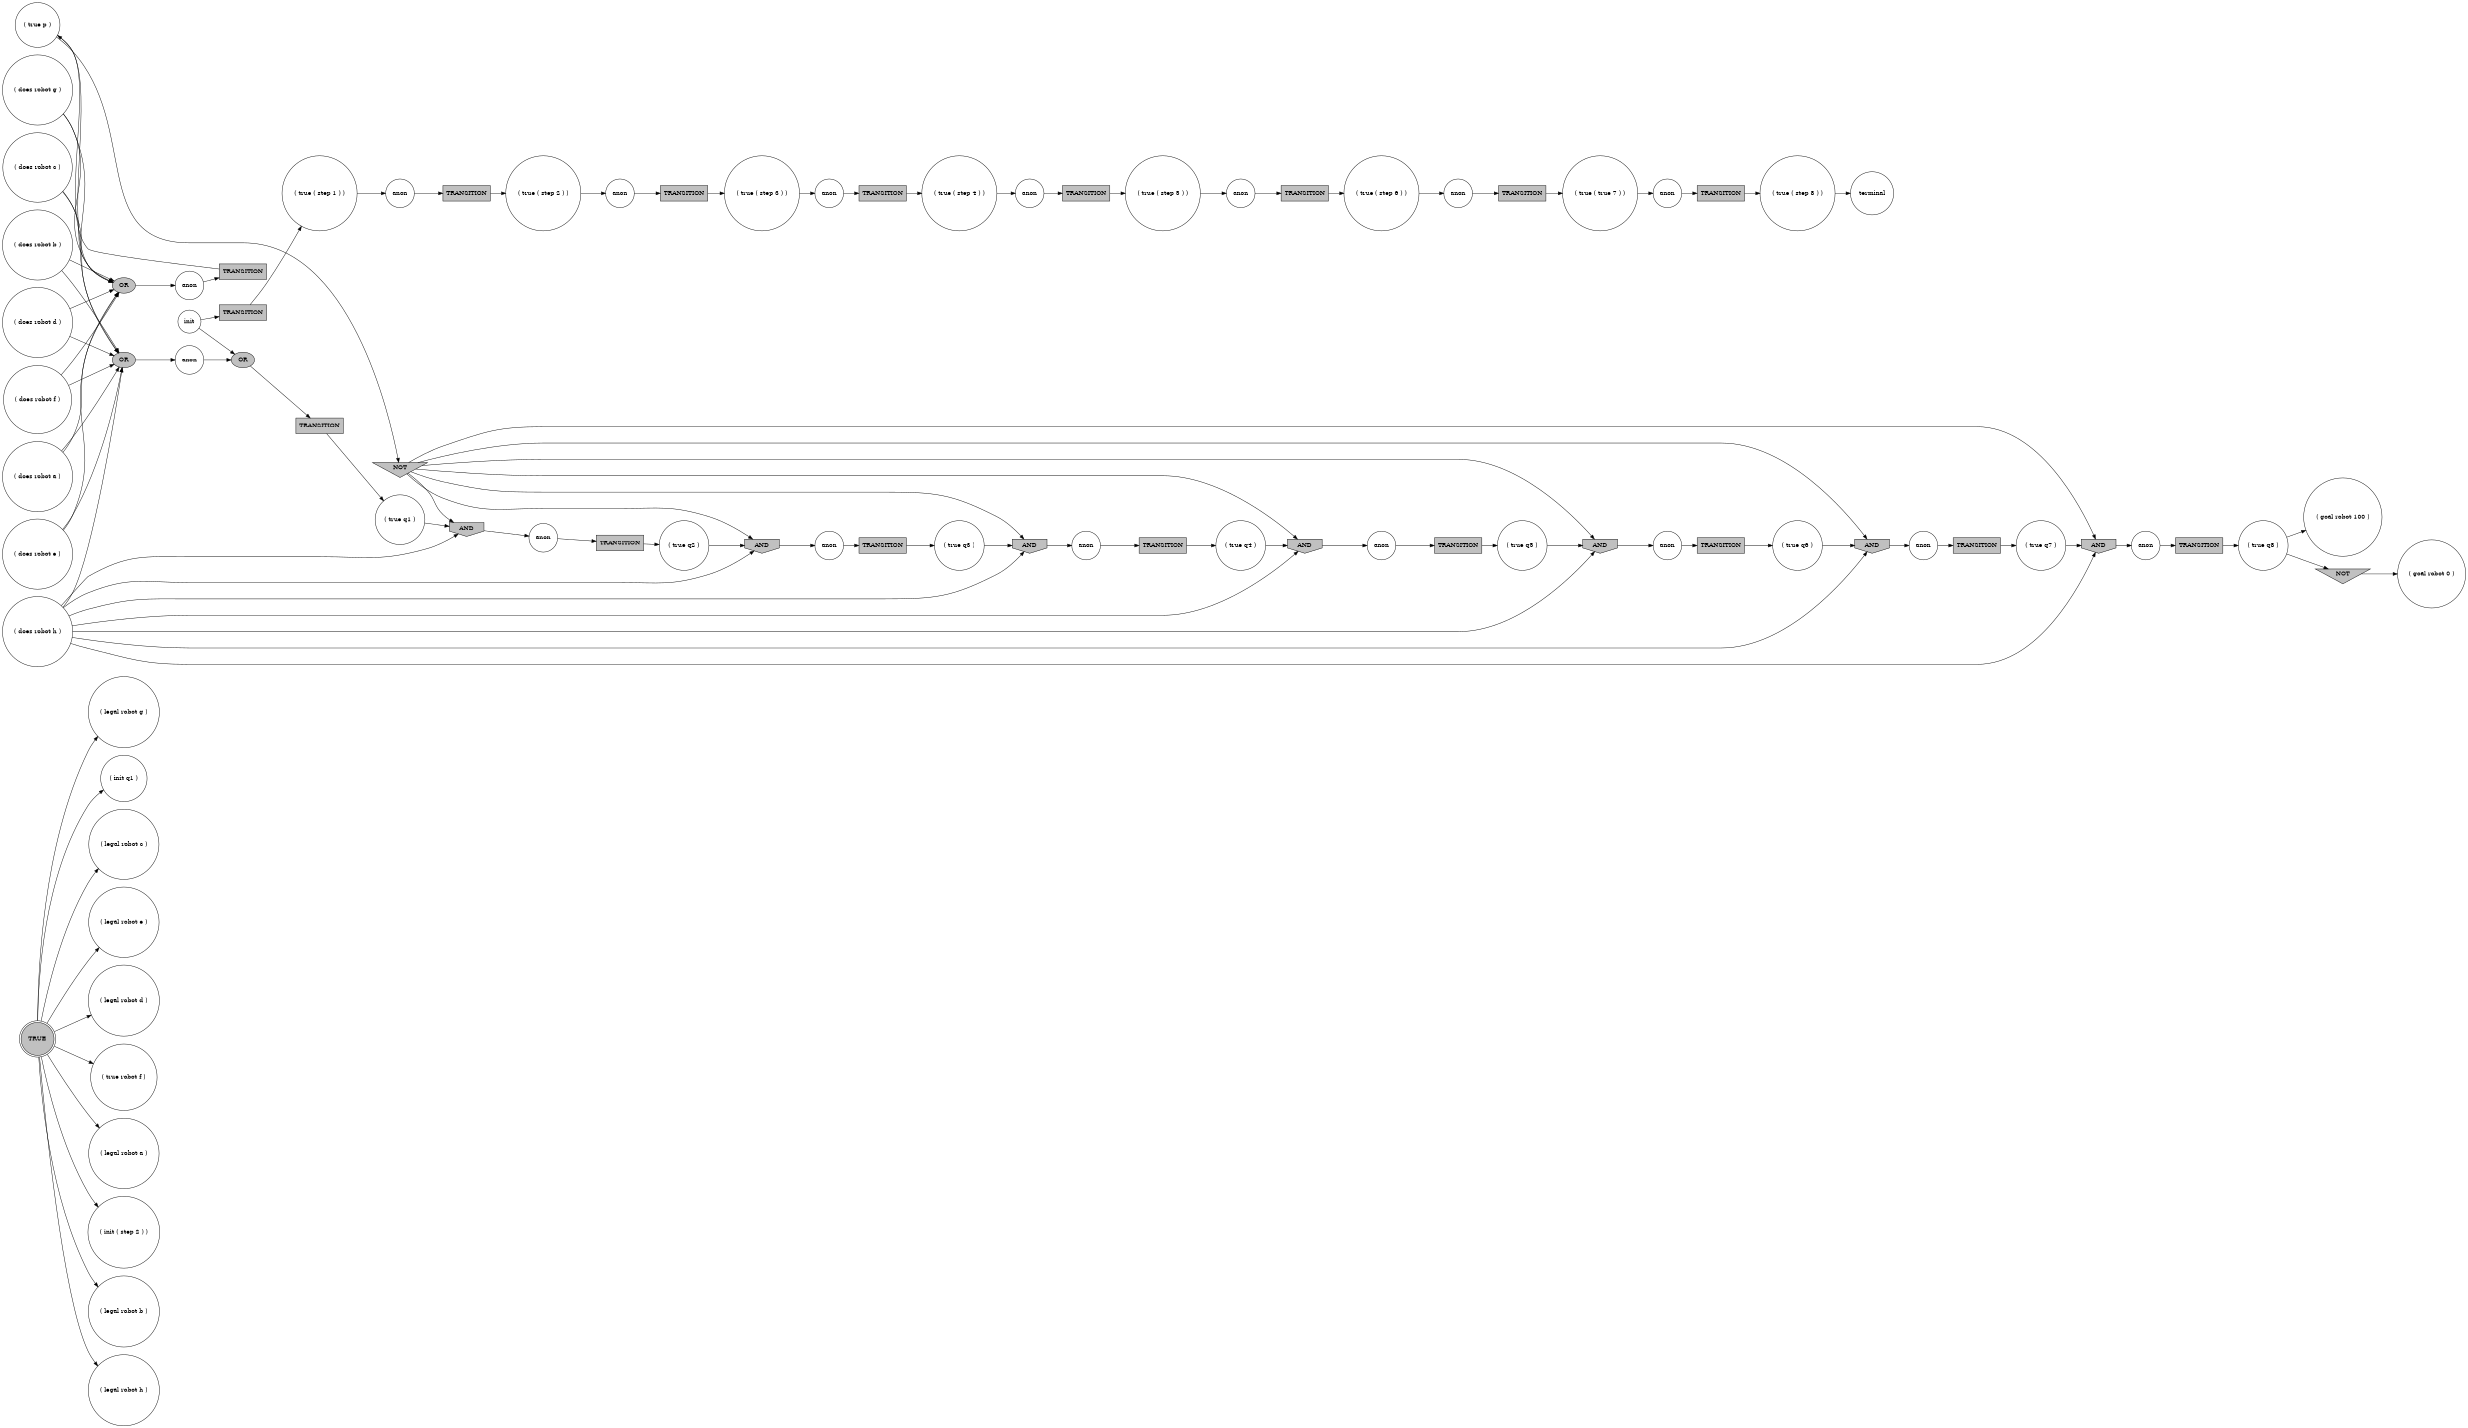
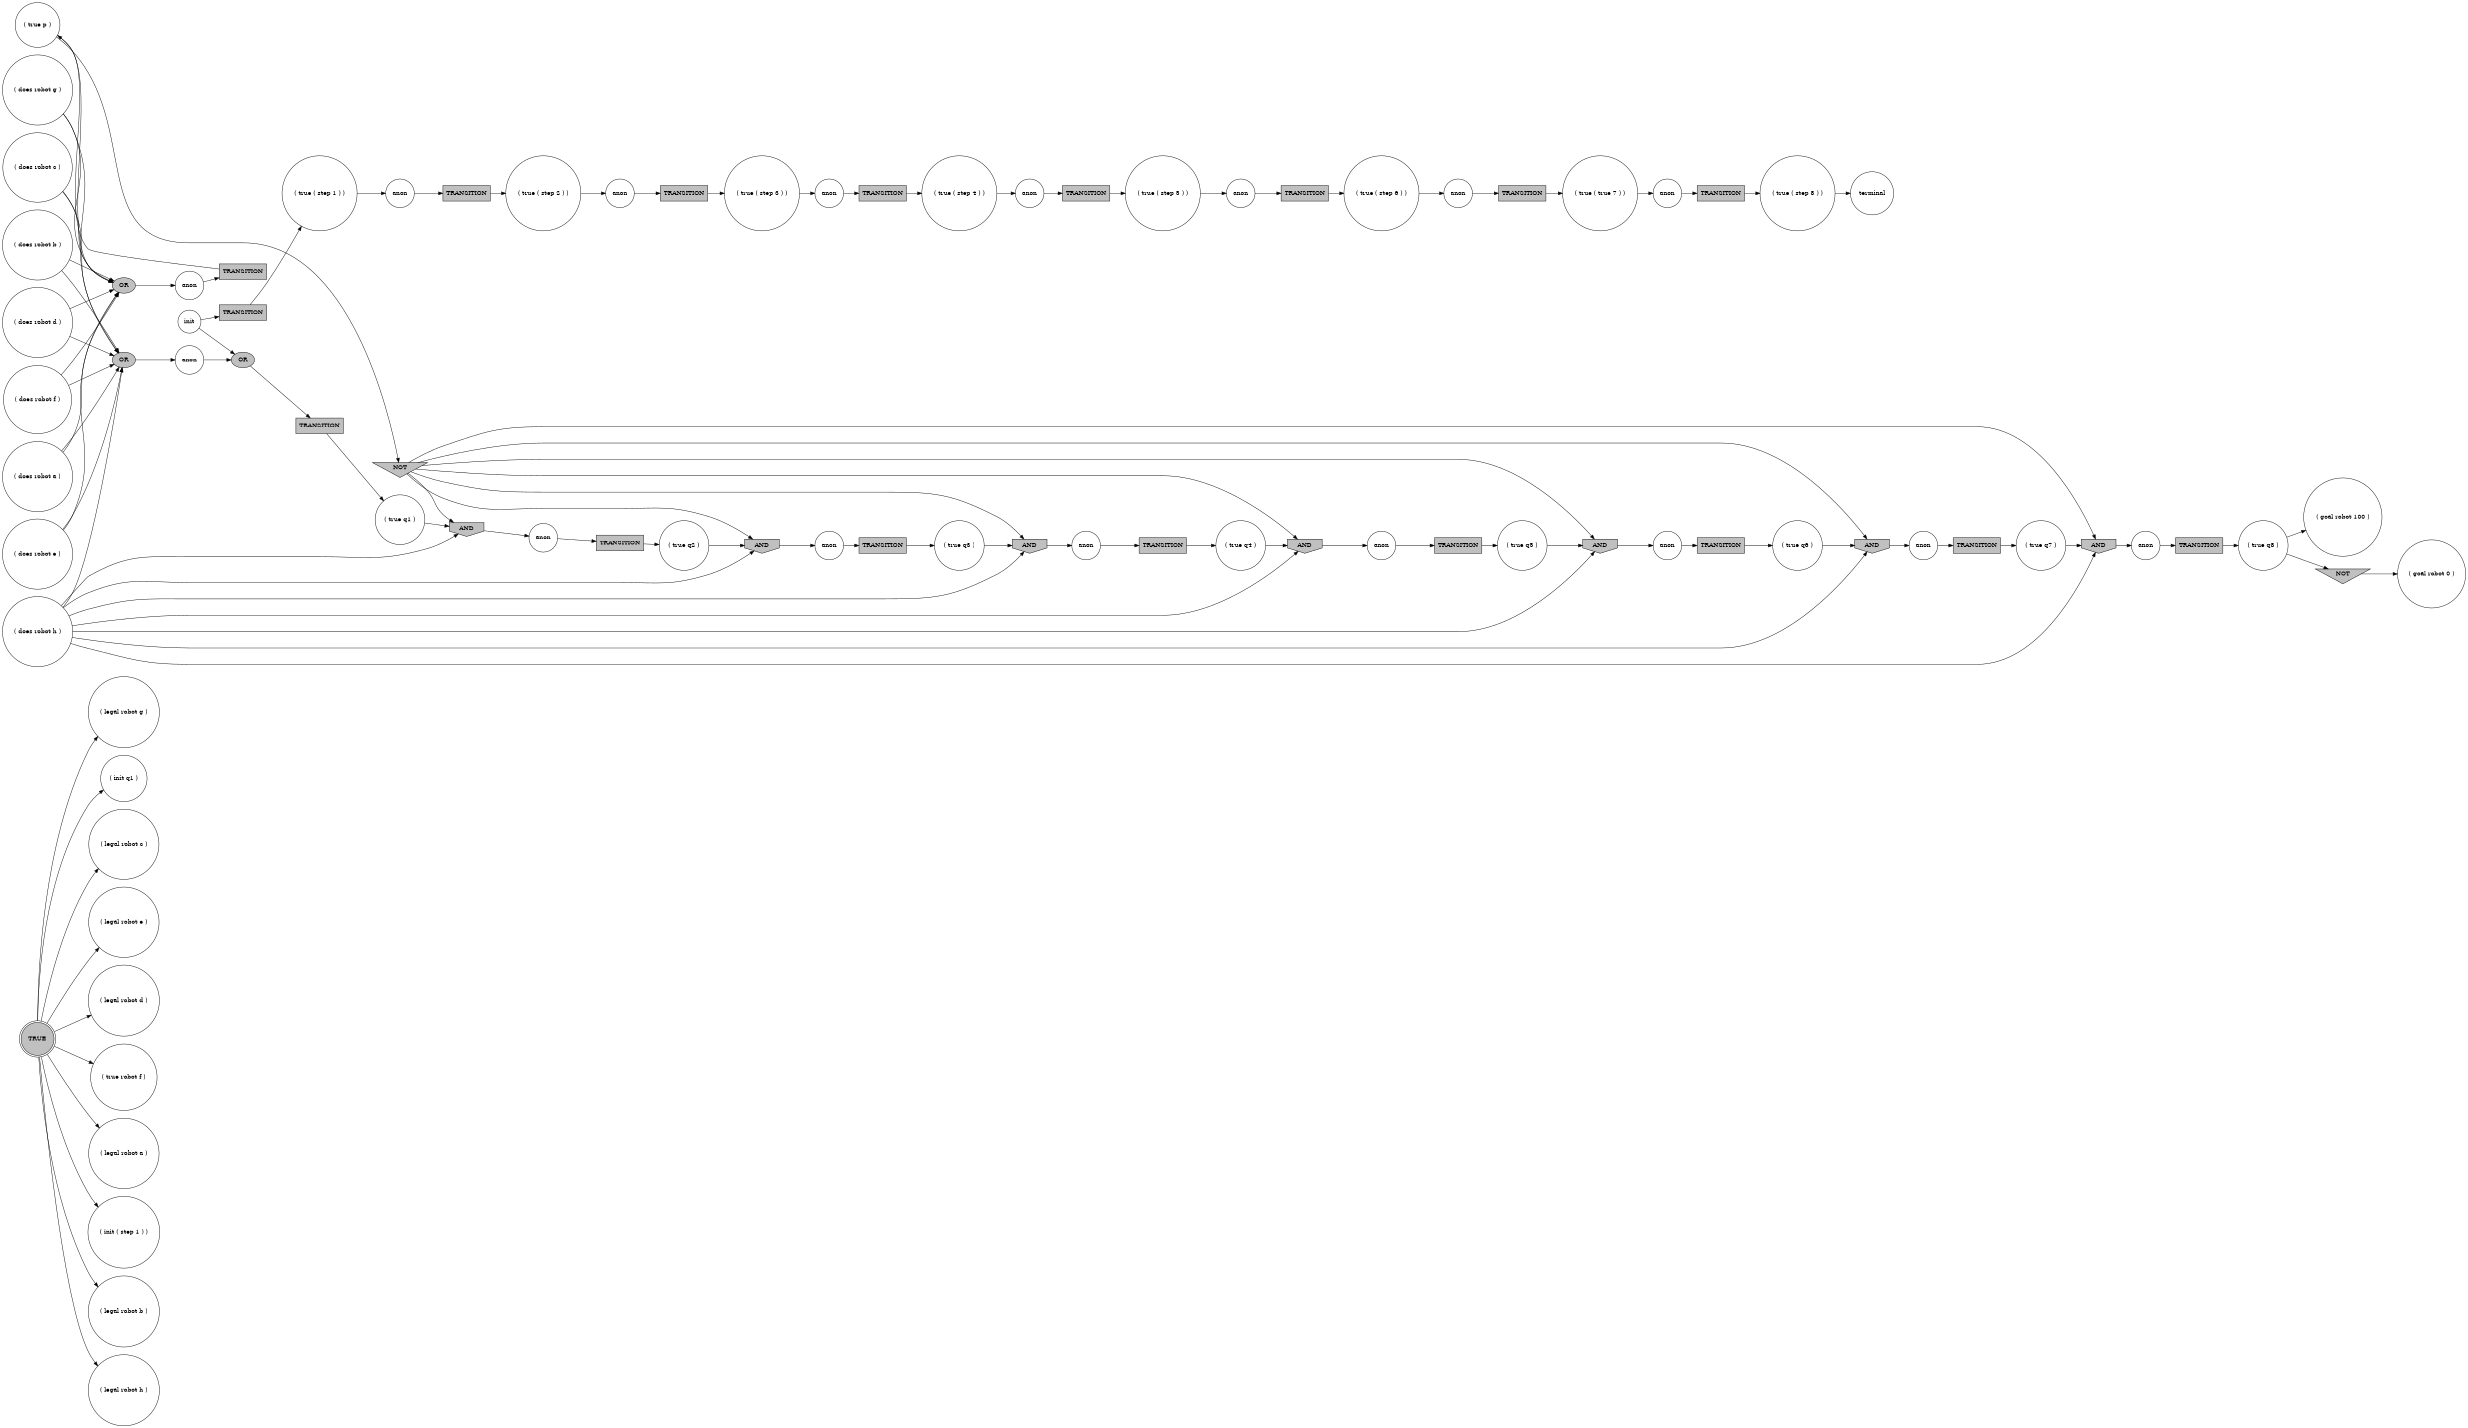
(124, 1232) -> (124, 1232)
